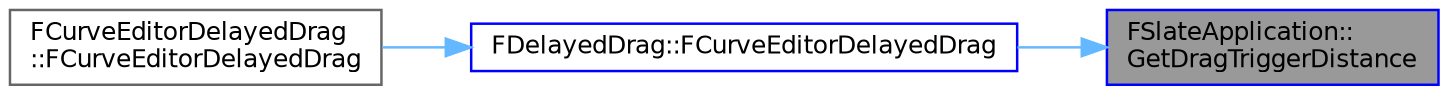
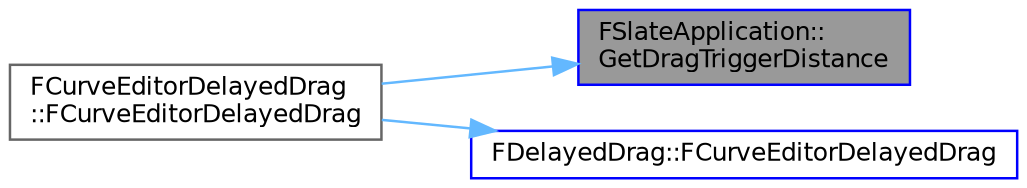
(1050, 47) -> (467, 75)
